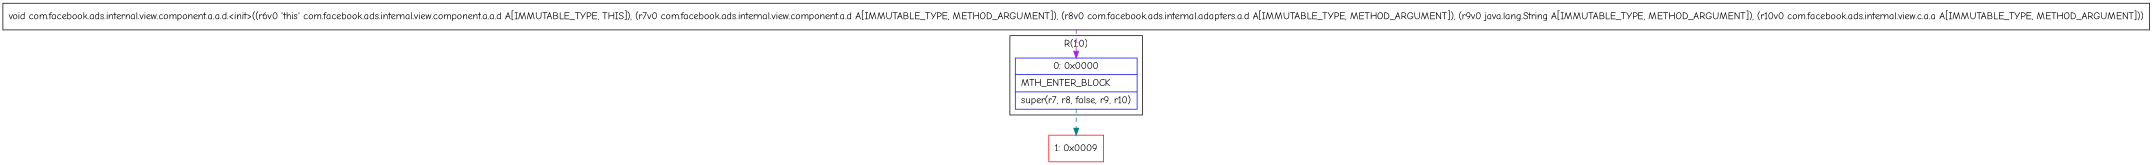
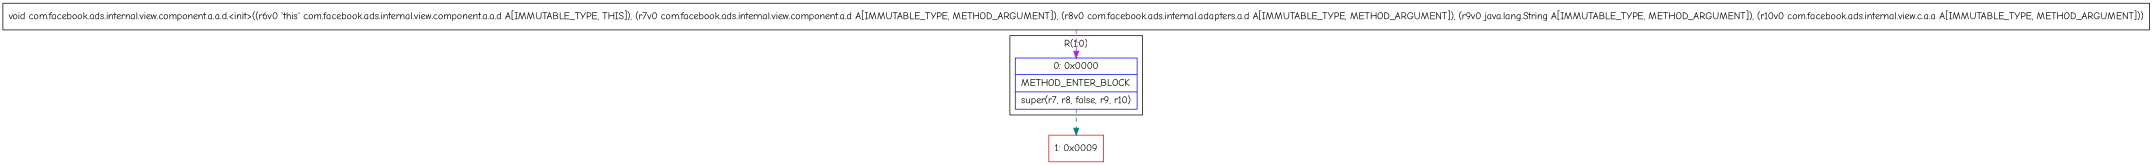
(1066, 83) -> (1075, 83)
